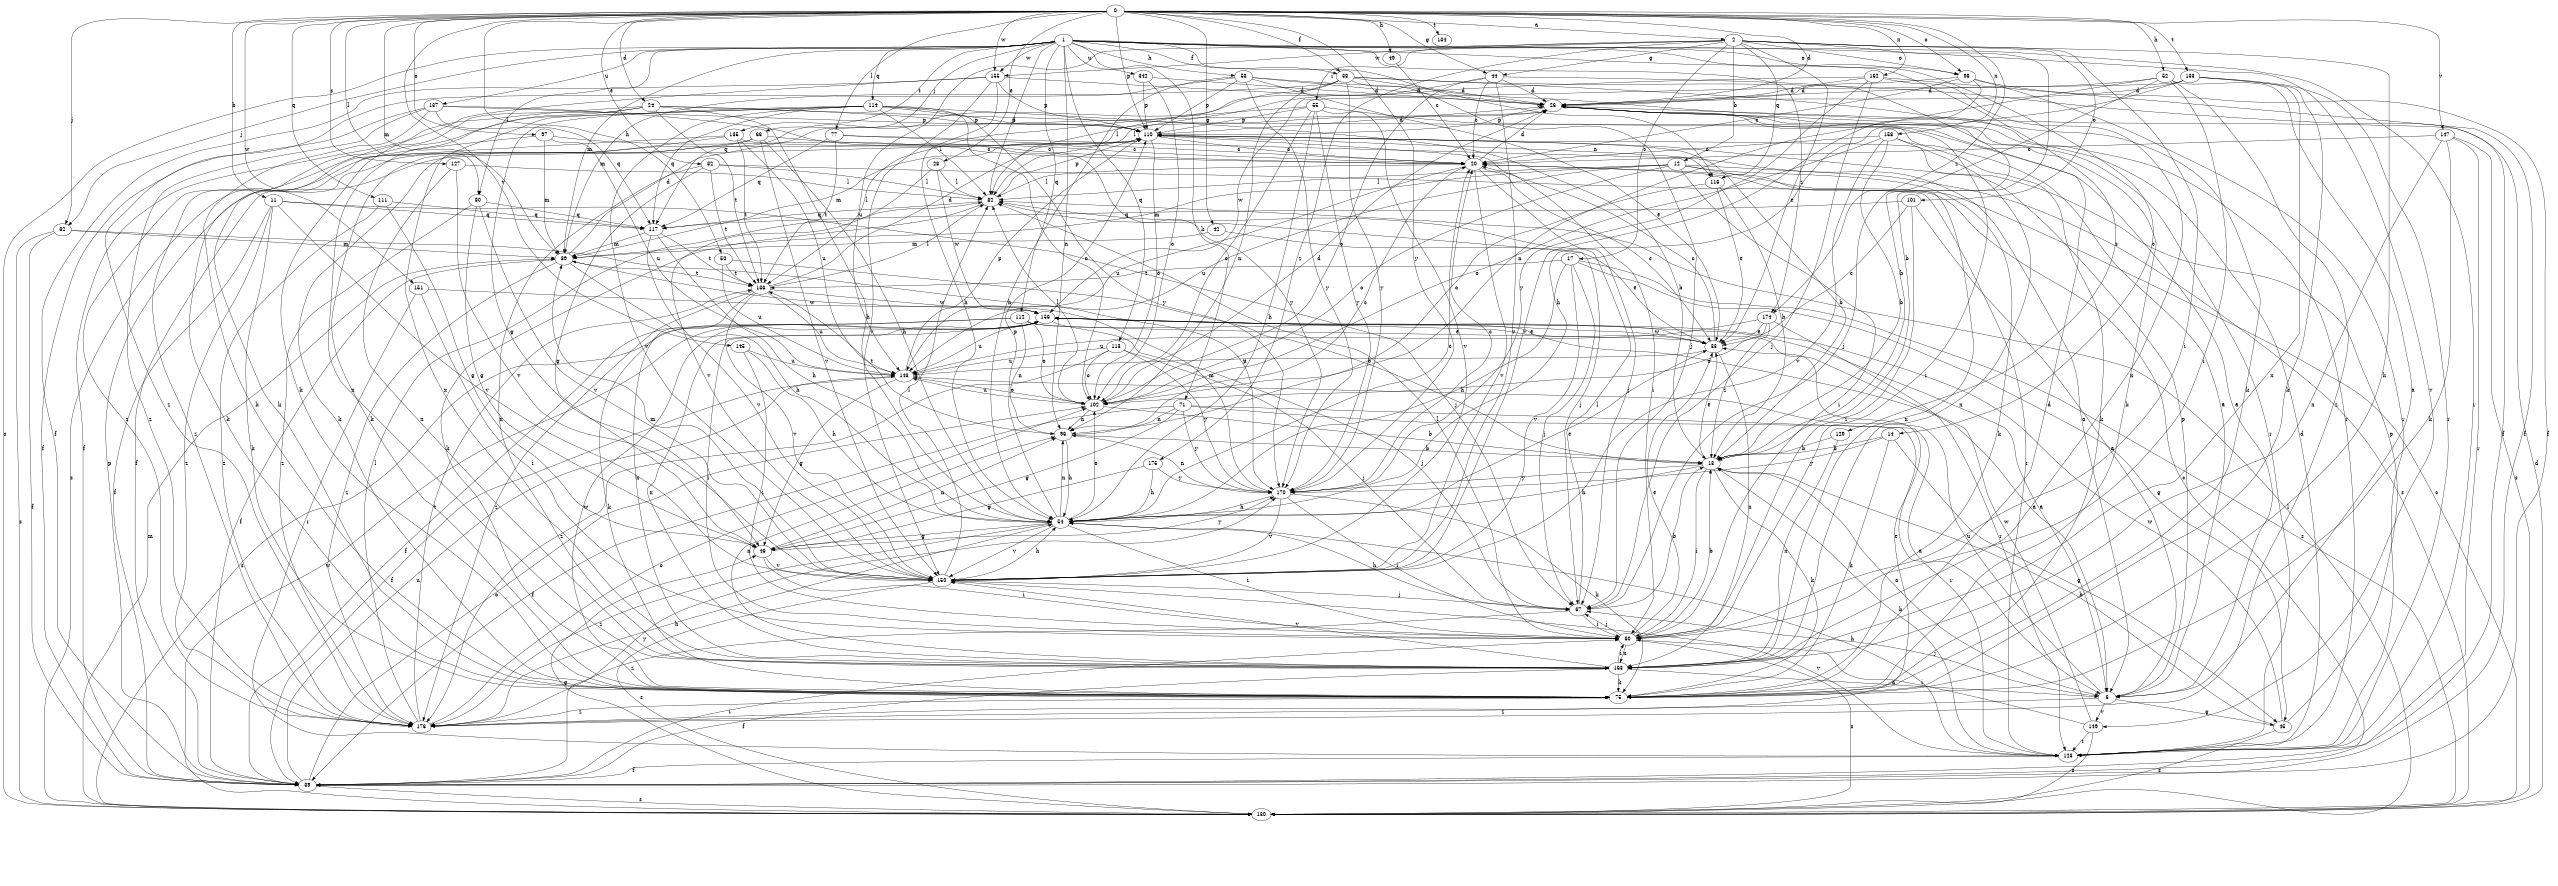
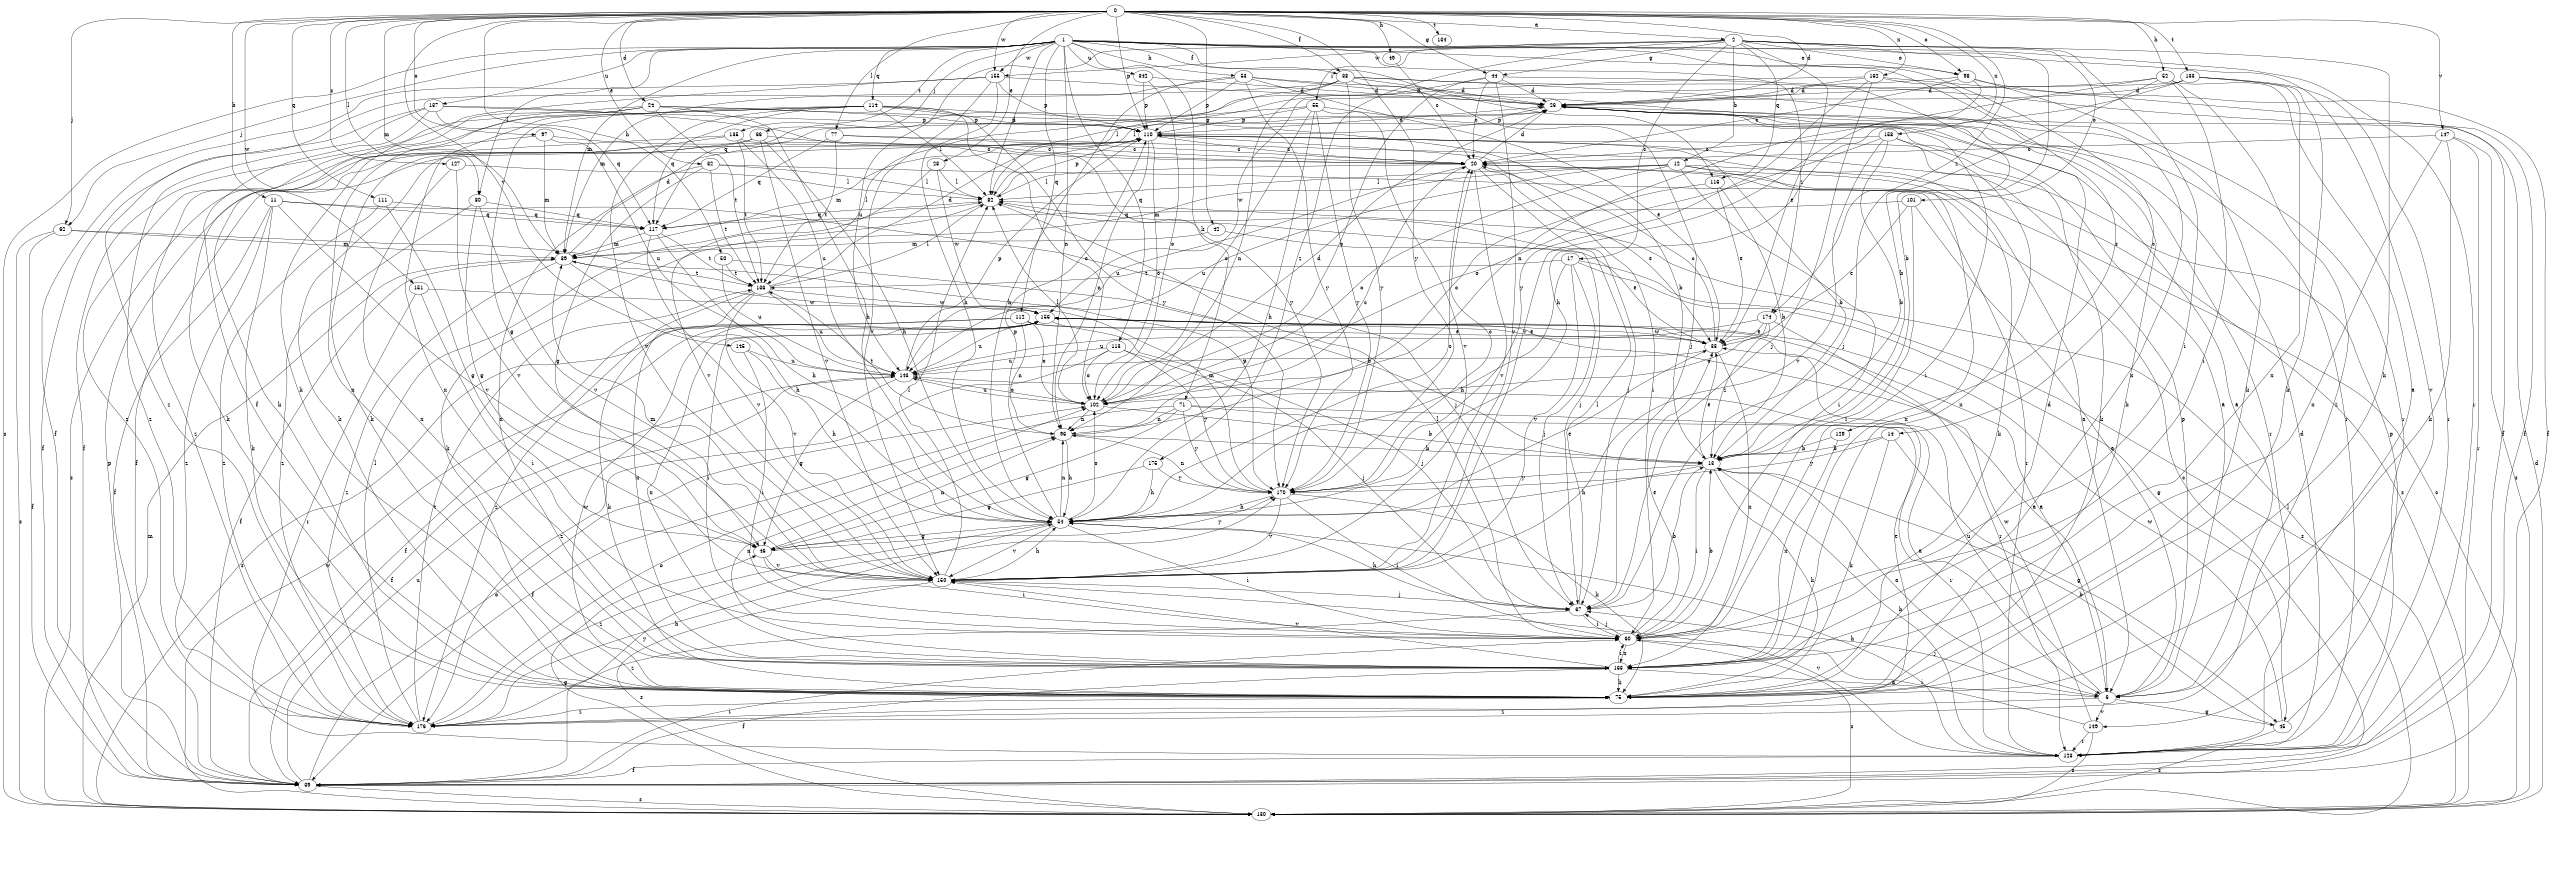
(1408, 144) -> (1097, 282)
(257, 405) -> (257, 405)
